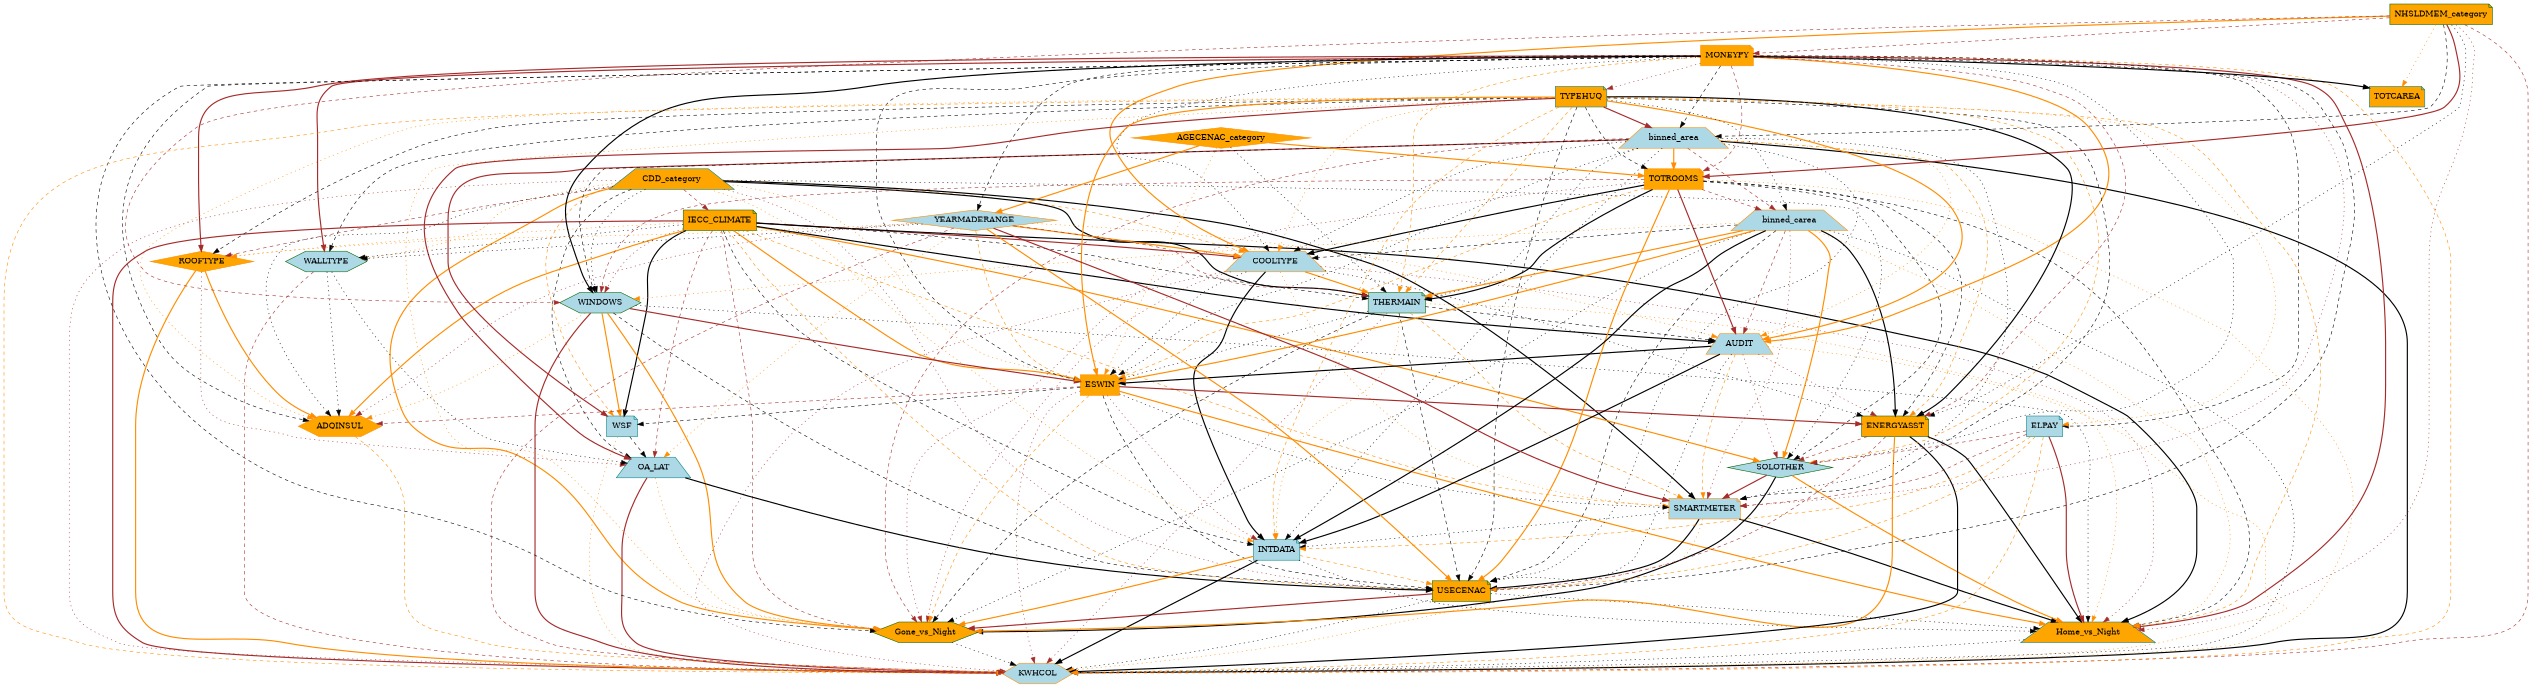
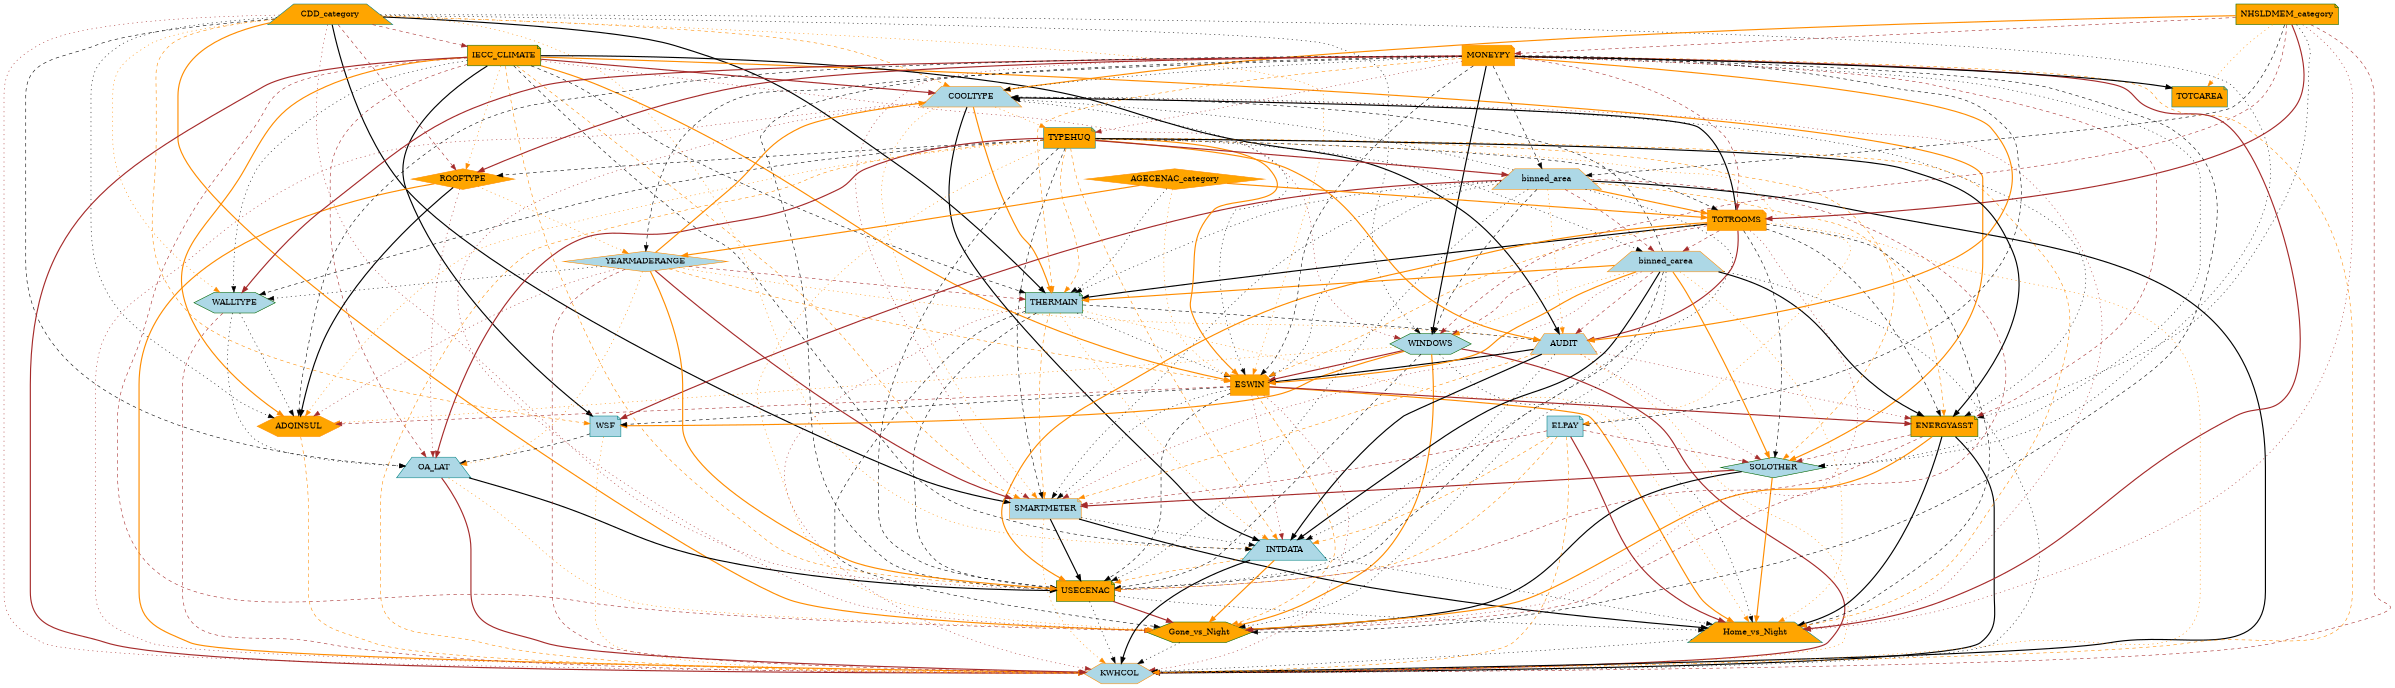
(1386, 118) -> (1008, 112)
(611, 236) -> (550, 219)
(1624, 282) -> none
(246, 353) -> (357, 286)
(1277, 550) -> (1285, 550)
